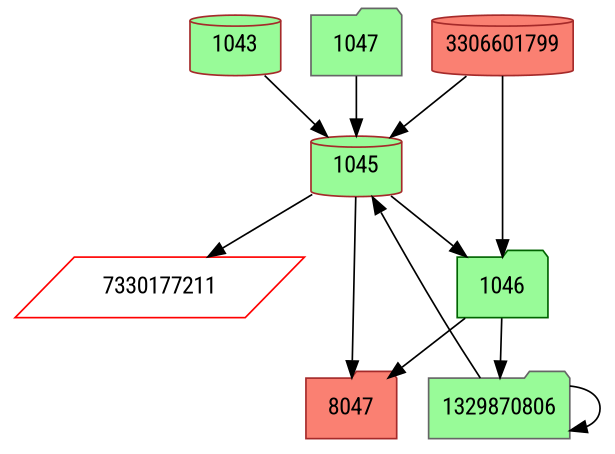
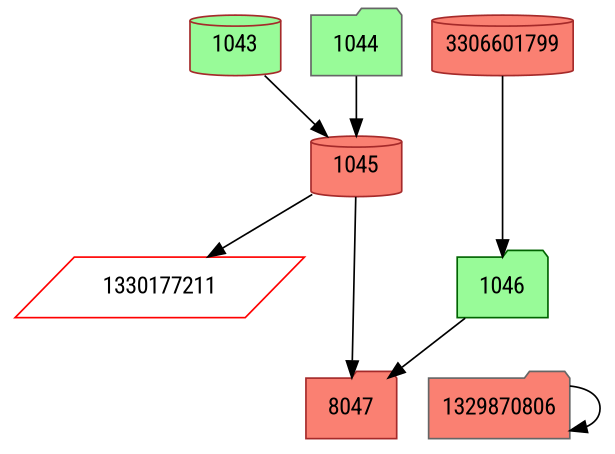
(356, 45) -> (356, 45)
(435, 101) -> none
(356, 166) -> (356, 166)
(422, 221) -> none
(160, 287) -> (160, 287)
(429, 296) -> none
(501, 340) -> none
(499, 408) -> (499, 408)
